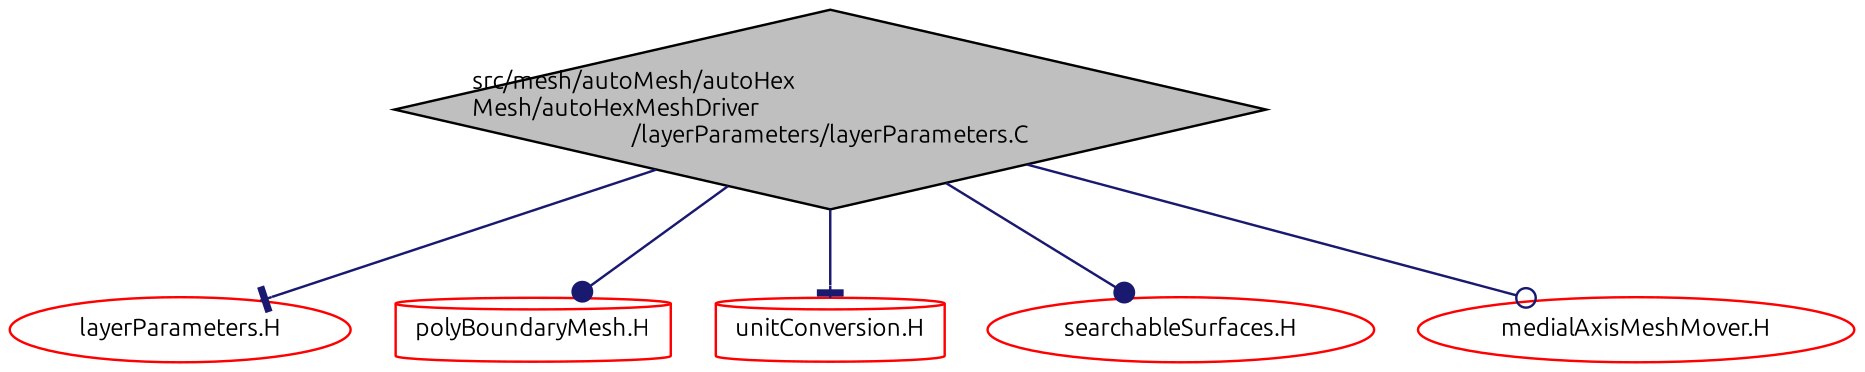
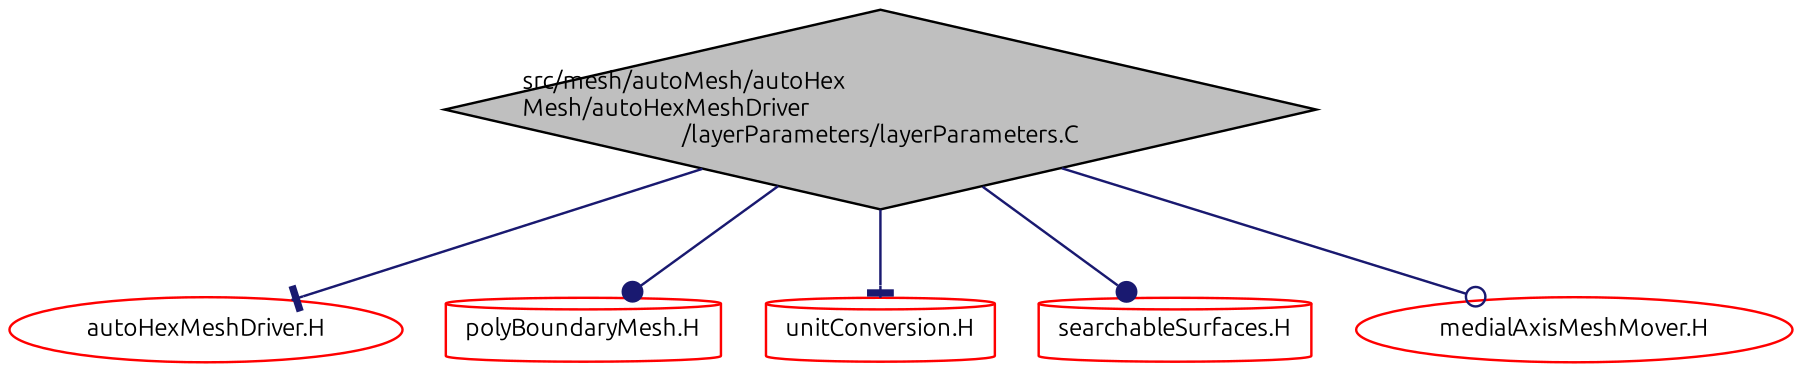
(180, 330) -> (206, 330)
(1181, 330) -> (1175, 330)
